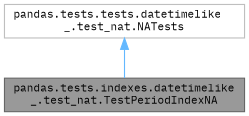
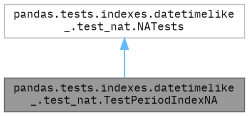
(125, 21) -> (125, 21)
